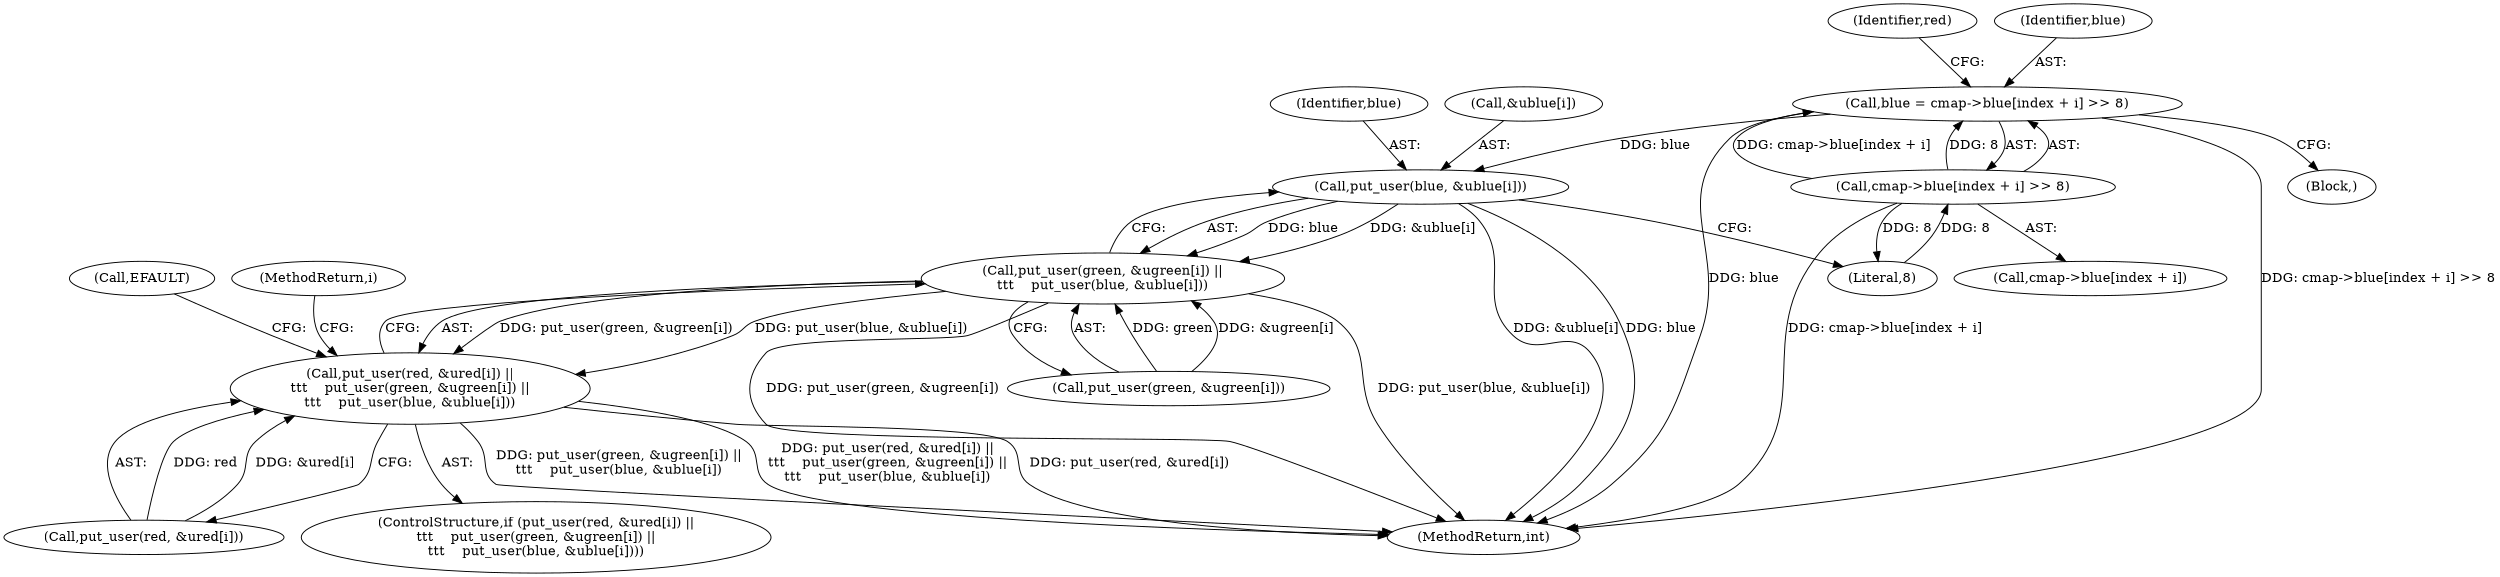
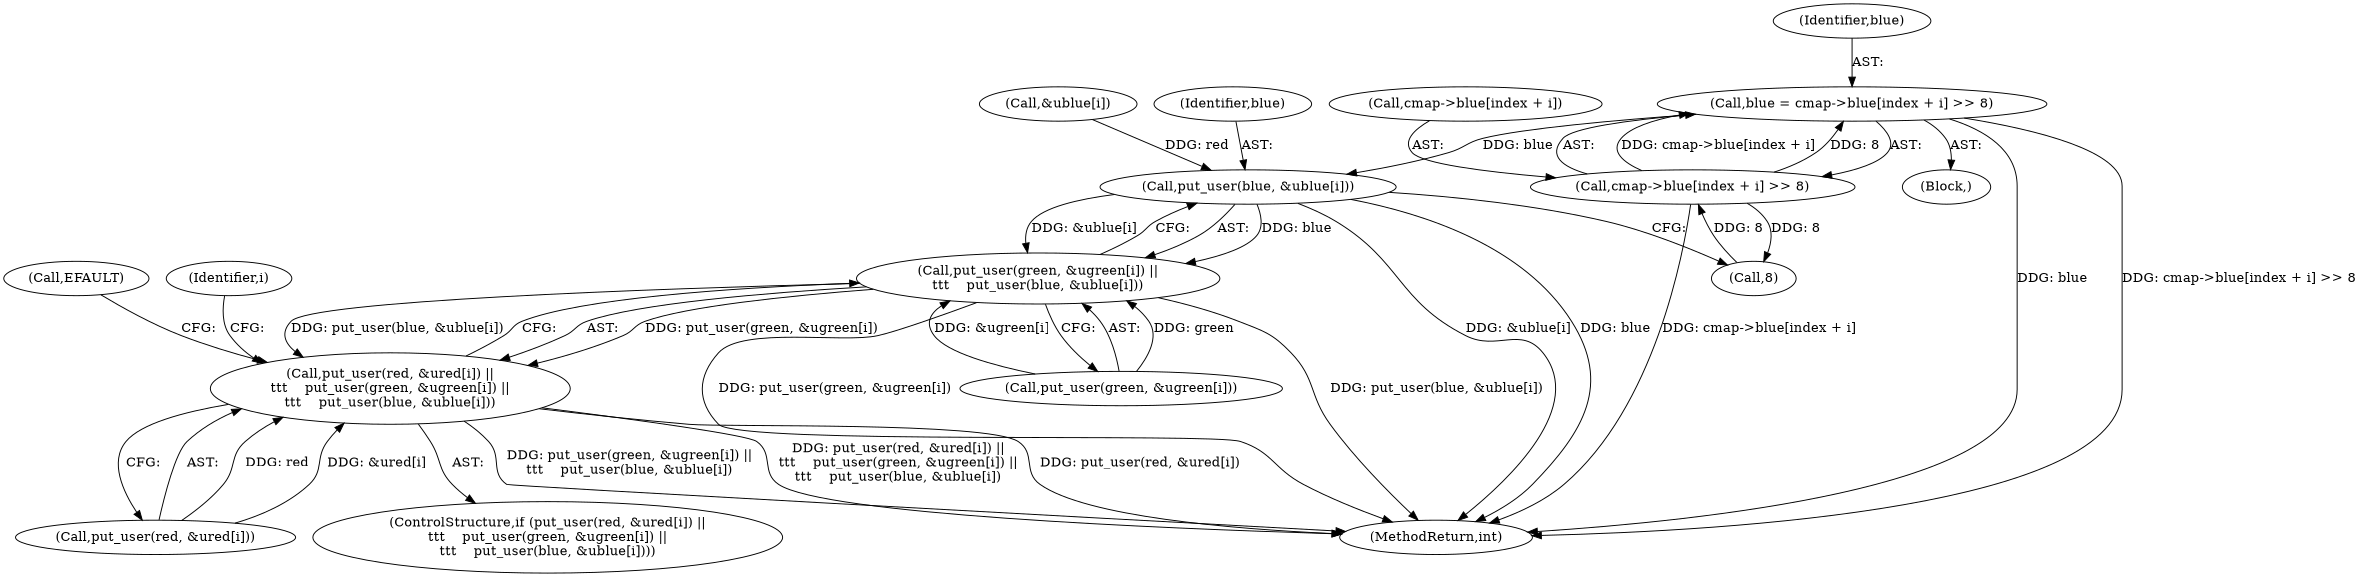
(1903, 21) -> none
(1497, 146) -> (1197, 146)
(2316, 146) -> (1968, 146)
(2018, 230) -> (1457, 166)
(319, 278) -> (229, 278)
(1882, 278) -> (1754, 278)
